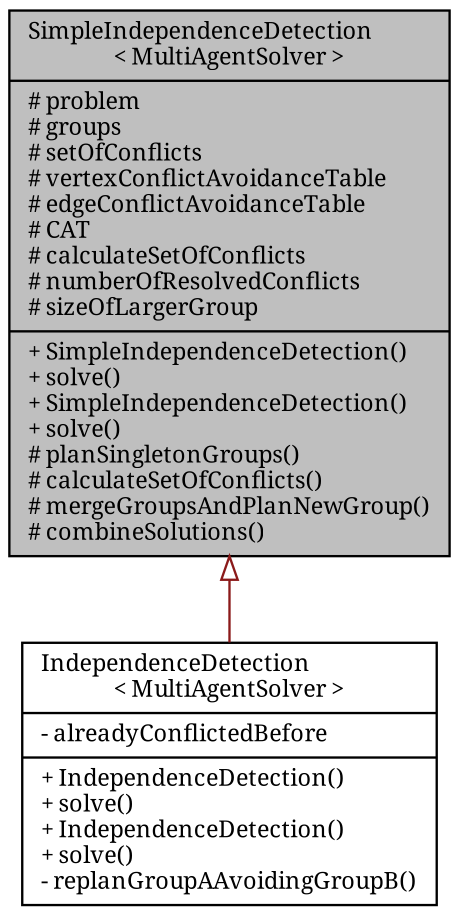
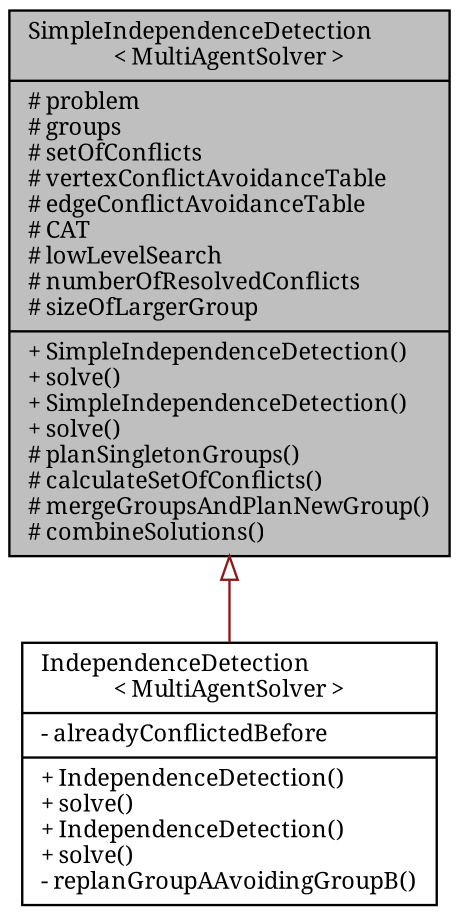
(167, 256) -> (125, 256)
